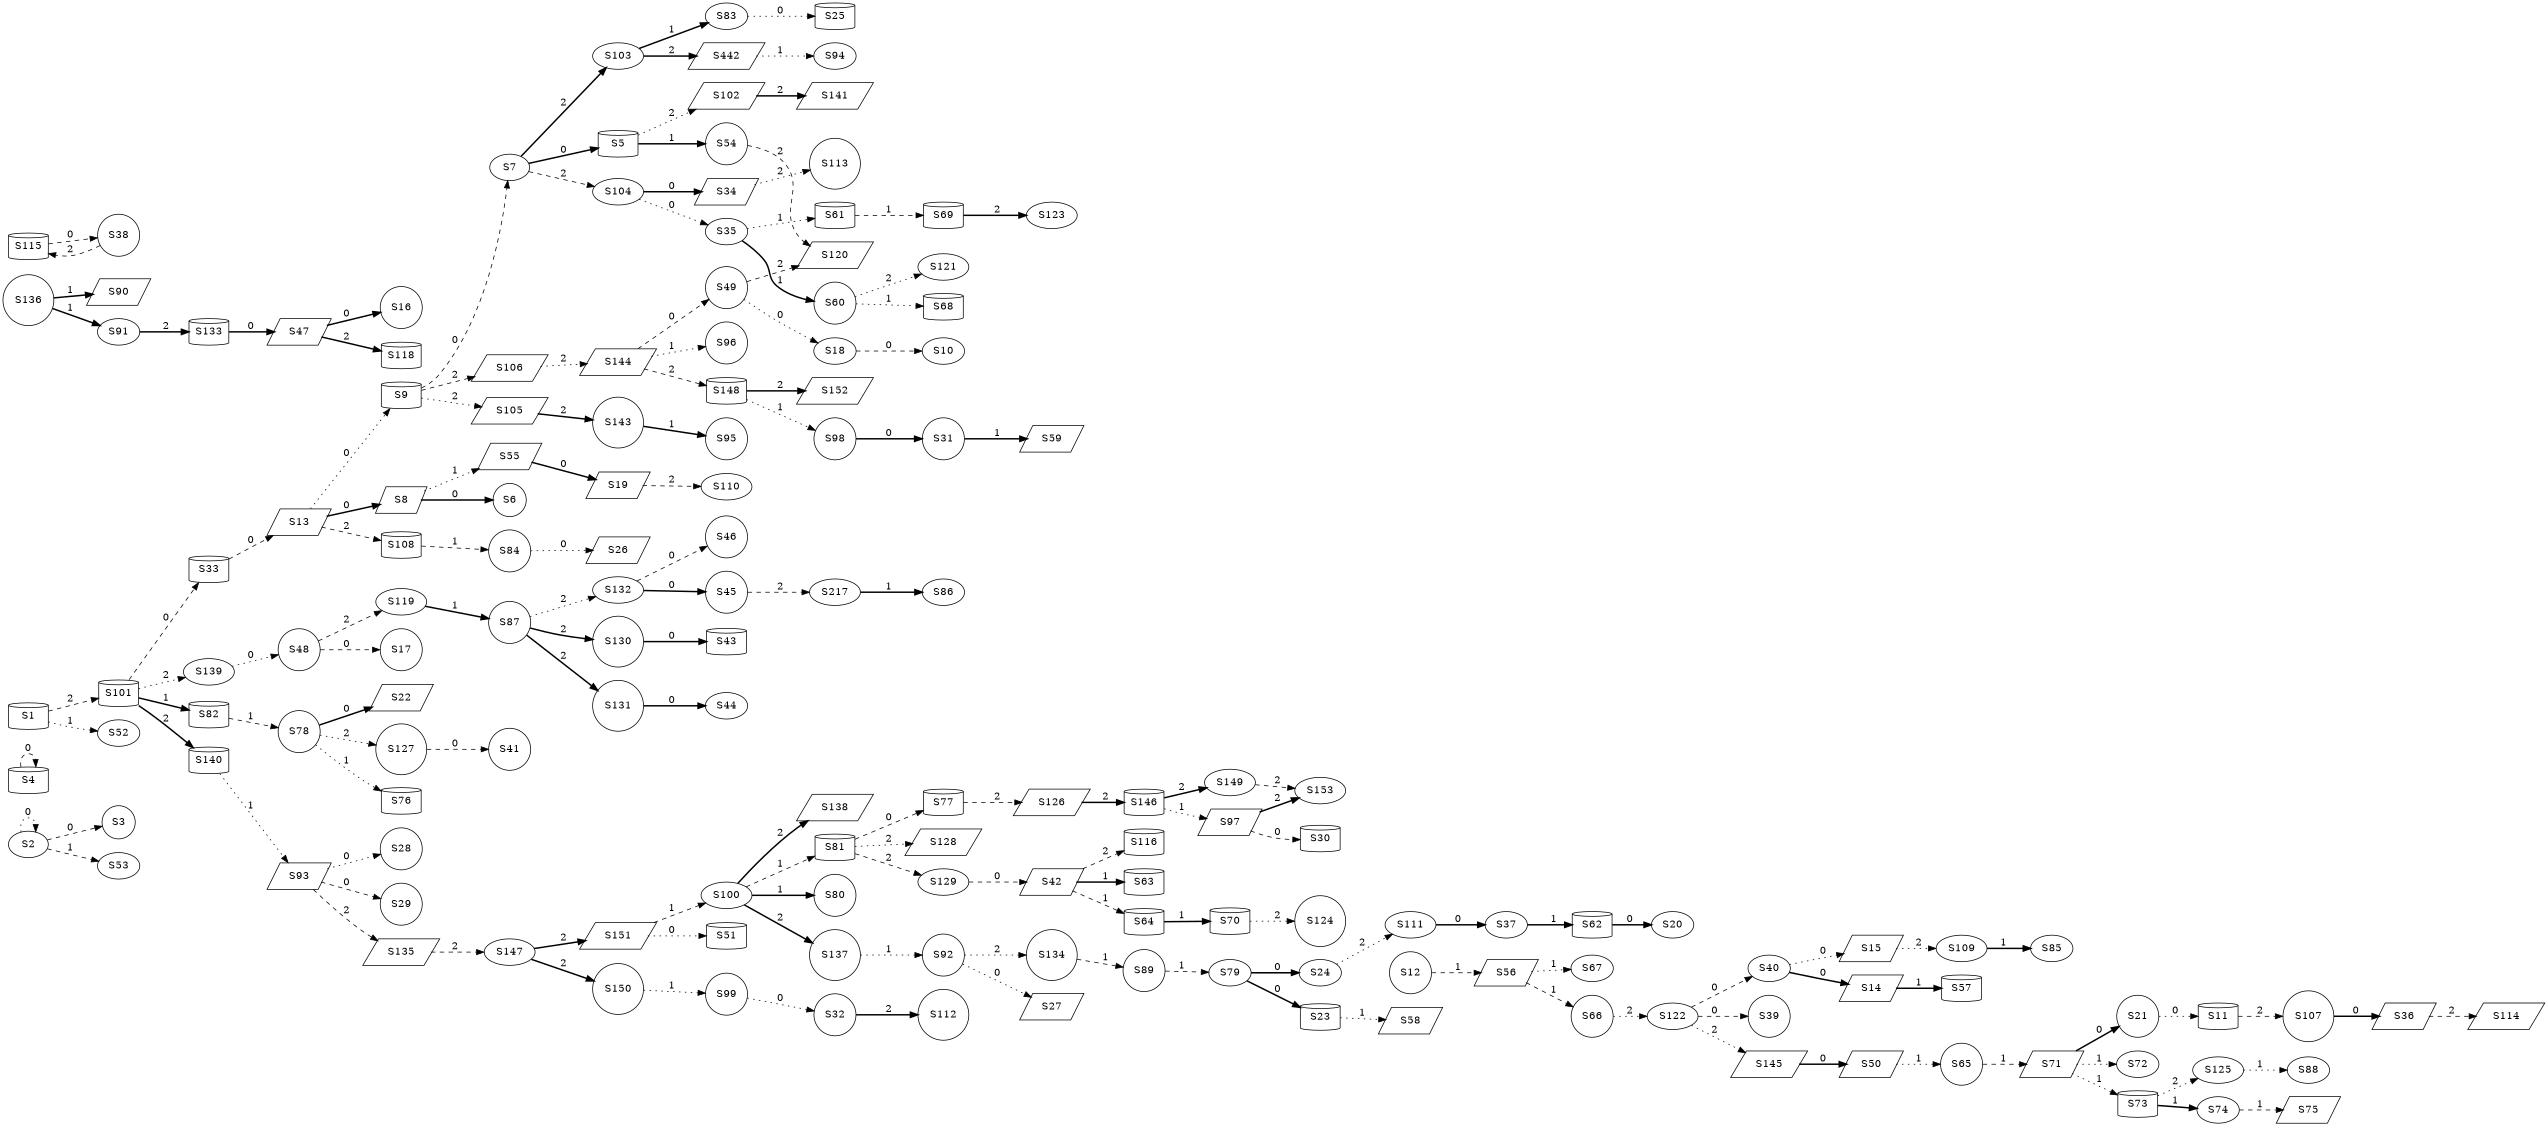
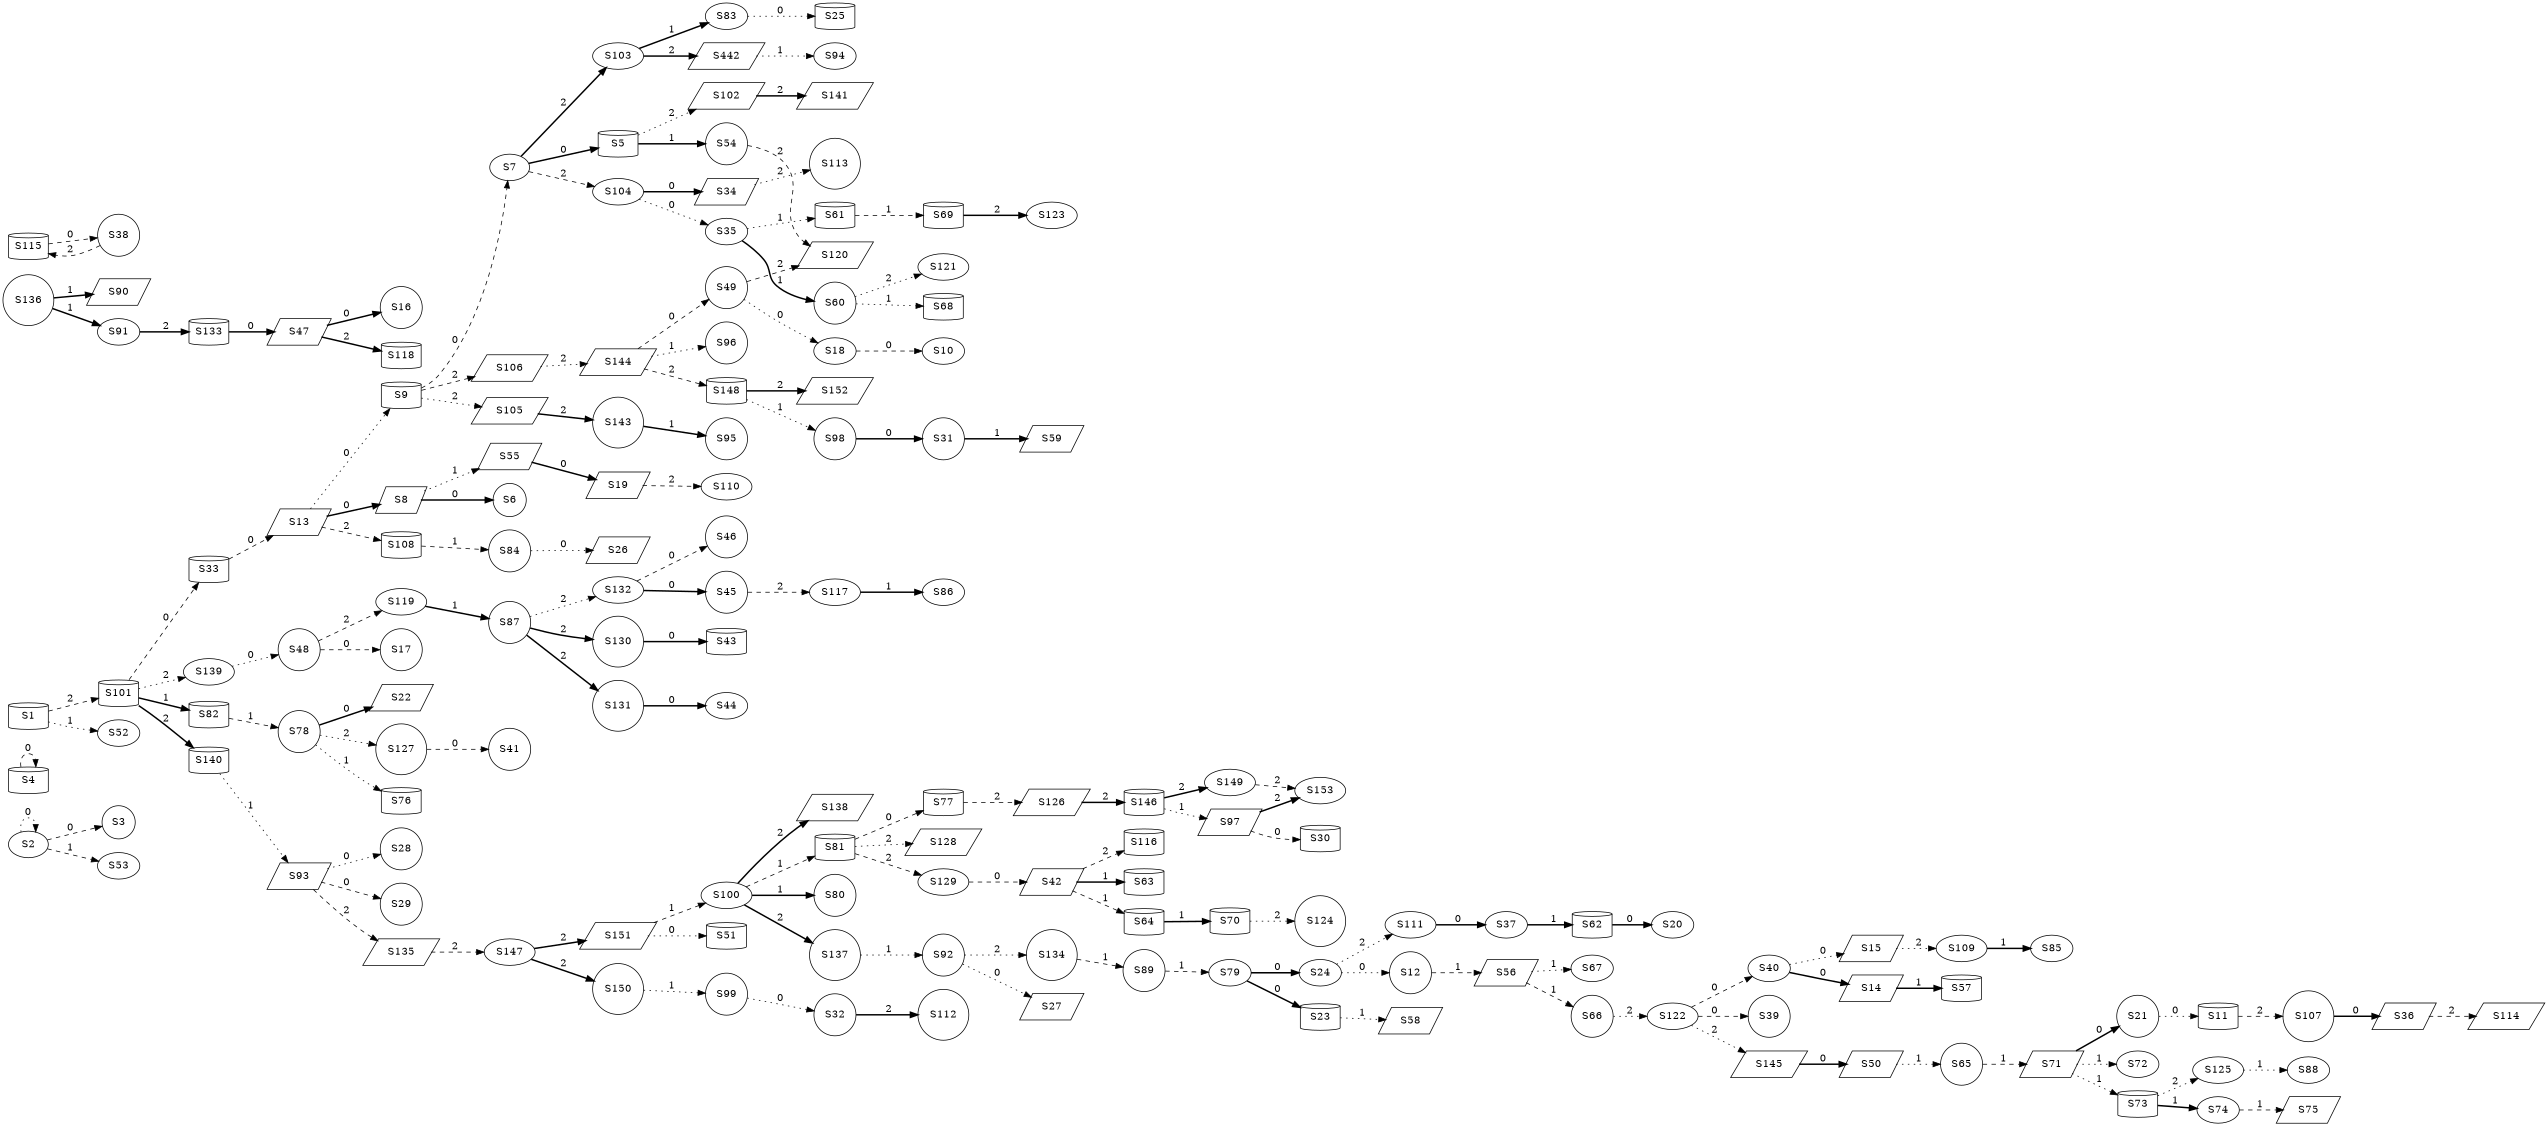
(835, 592) -> (835, 592)
none -> (1362, 973)
